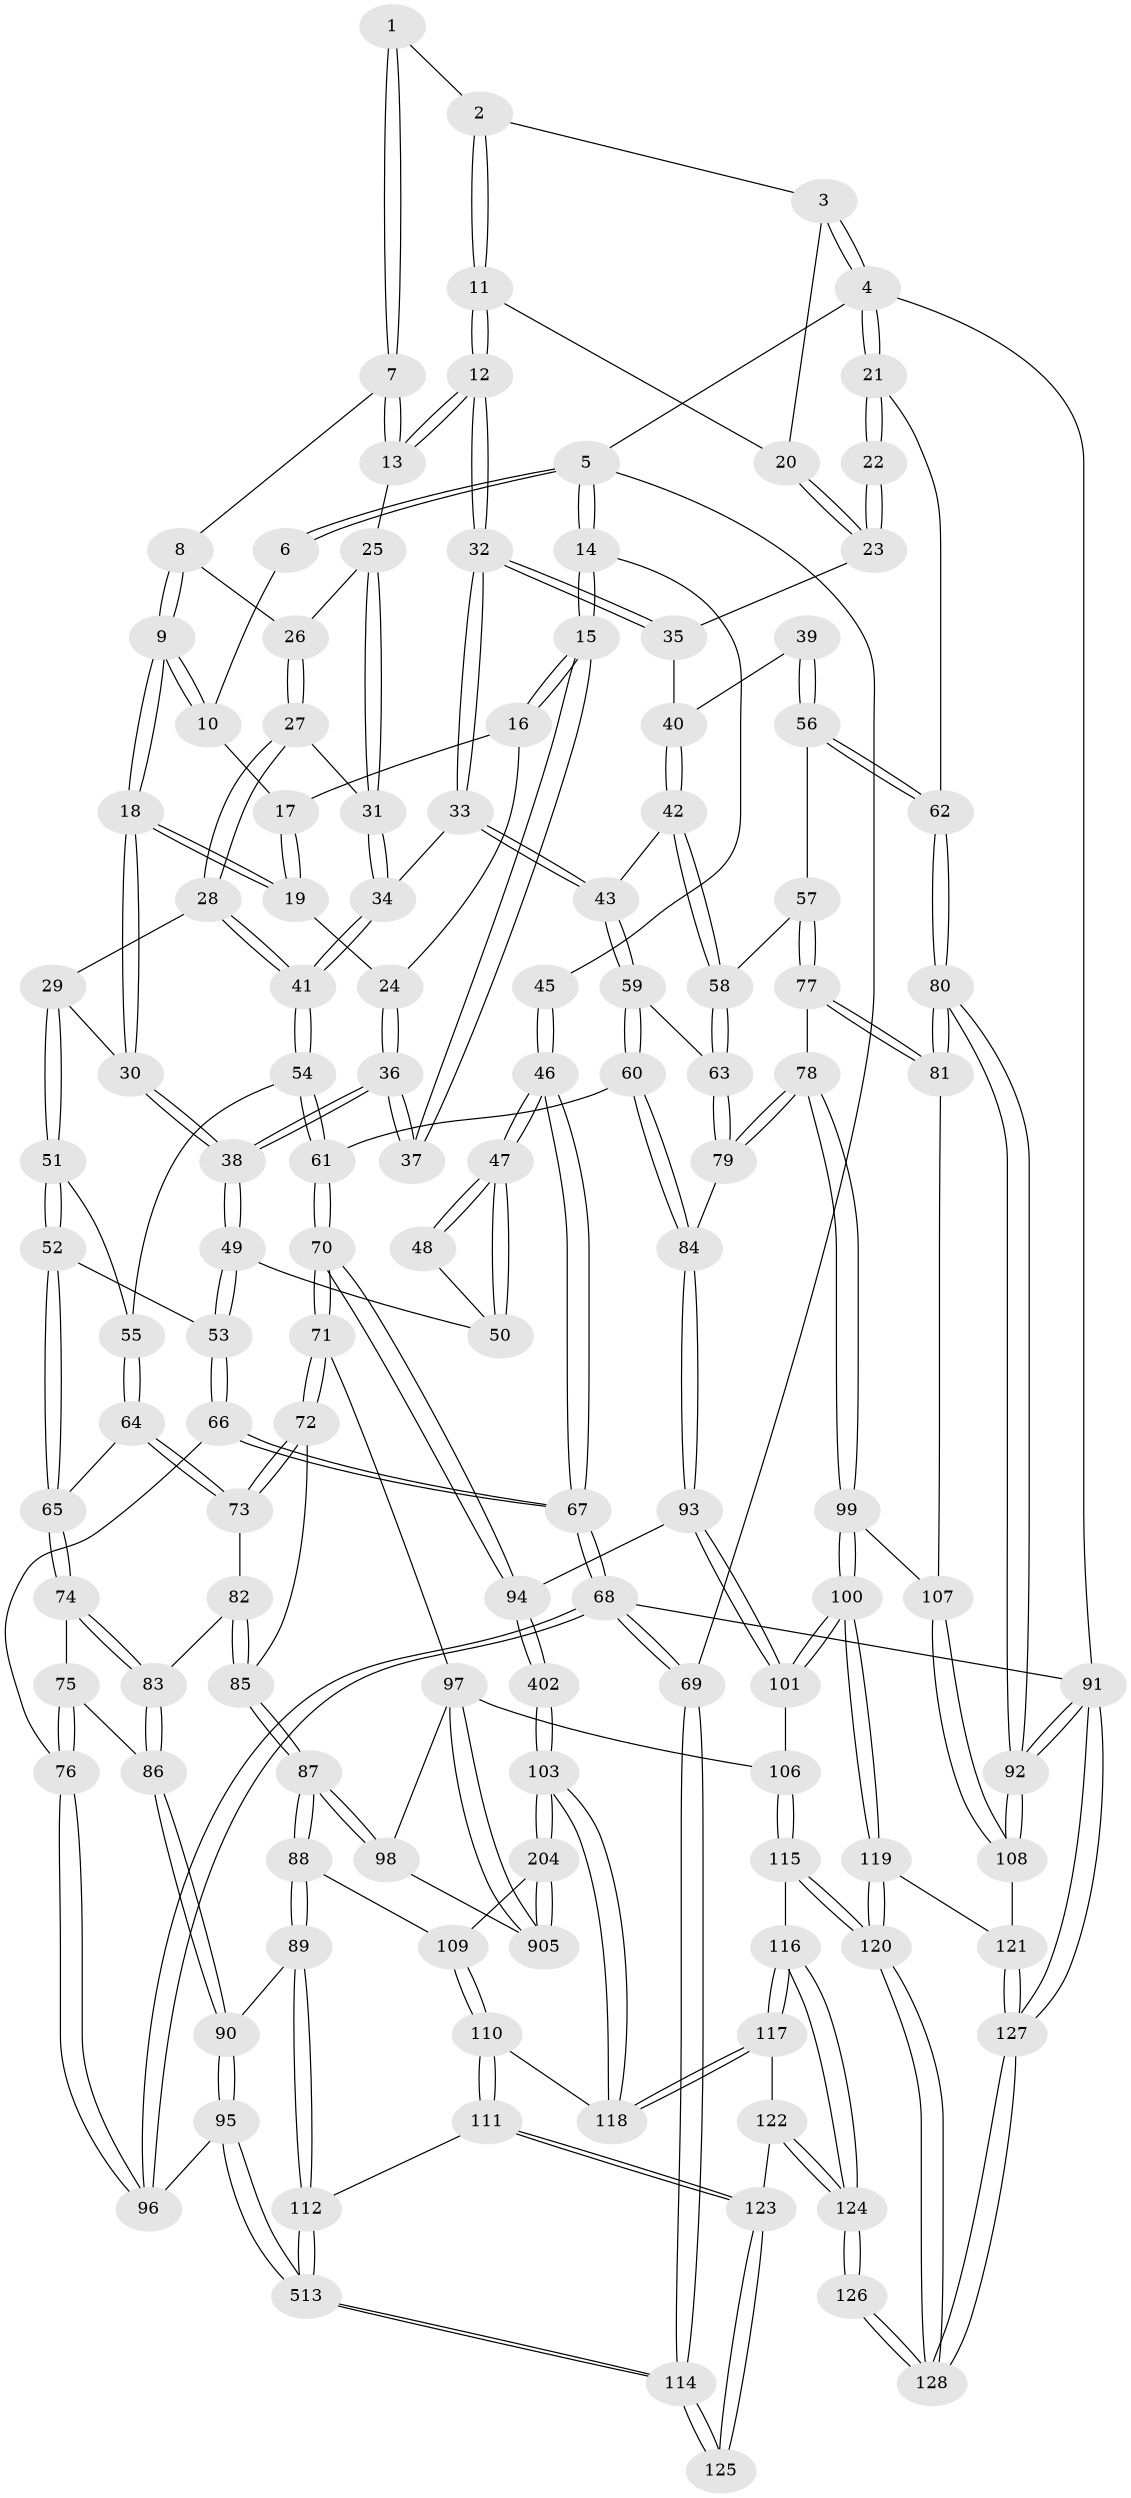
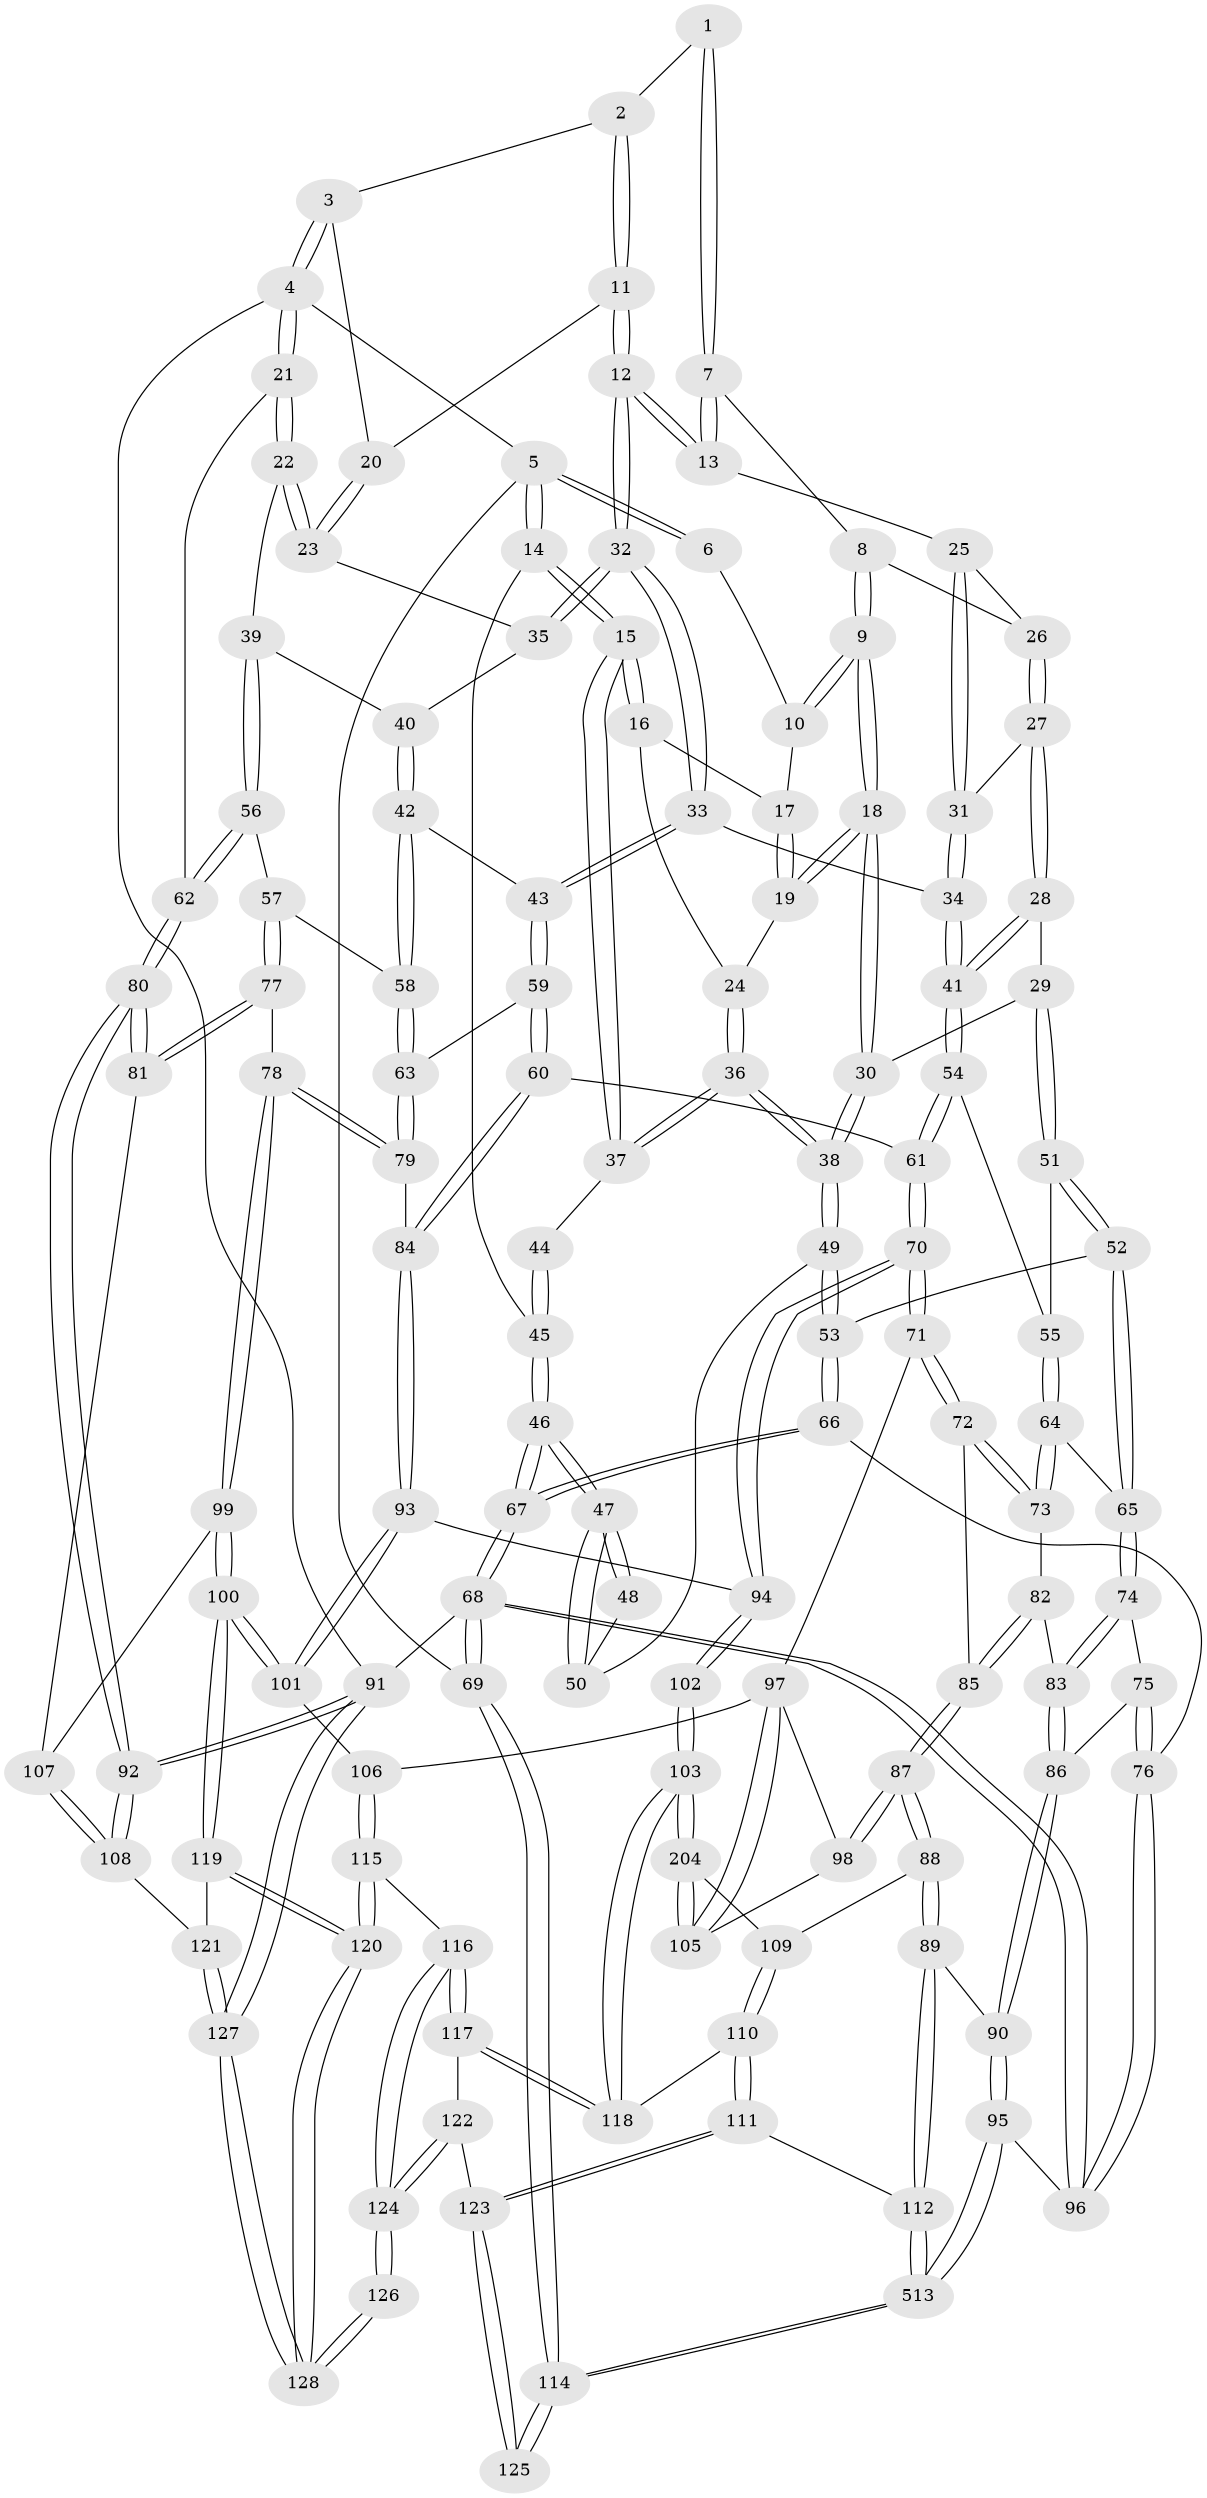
none -> (261, 550)
none -> (540, 1249)
(544, 1685) -> (686, 1685)
(544, 1947) -> (686, 1947)
